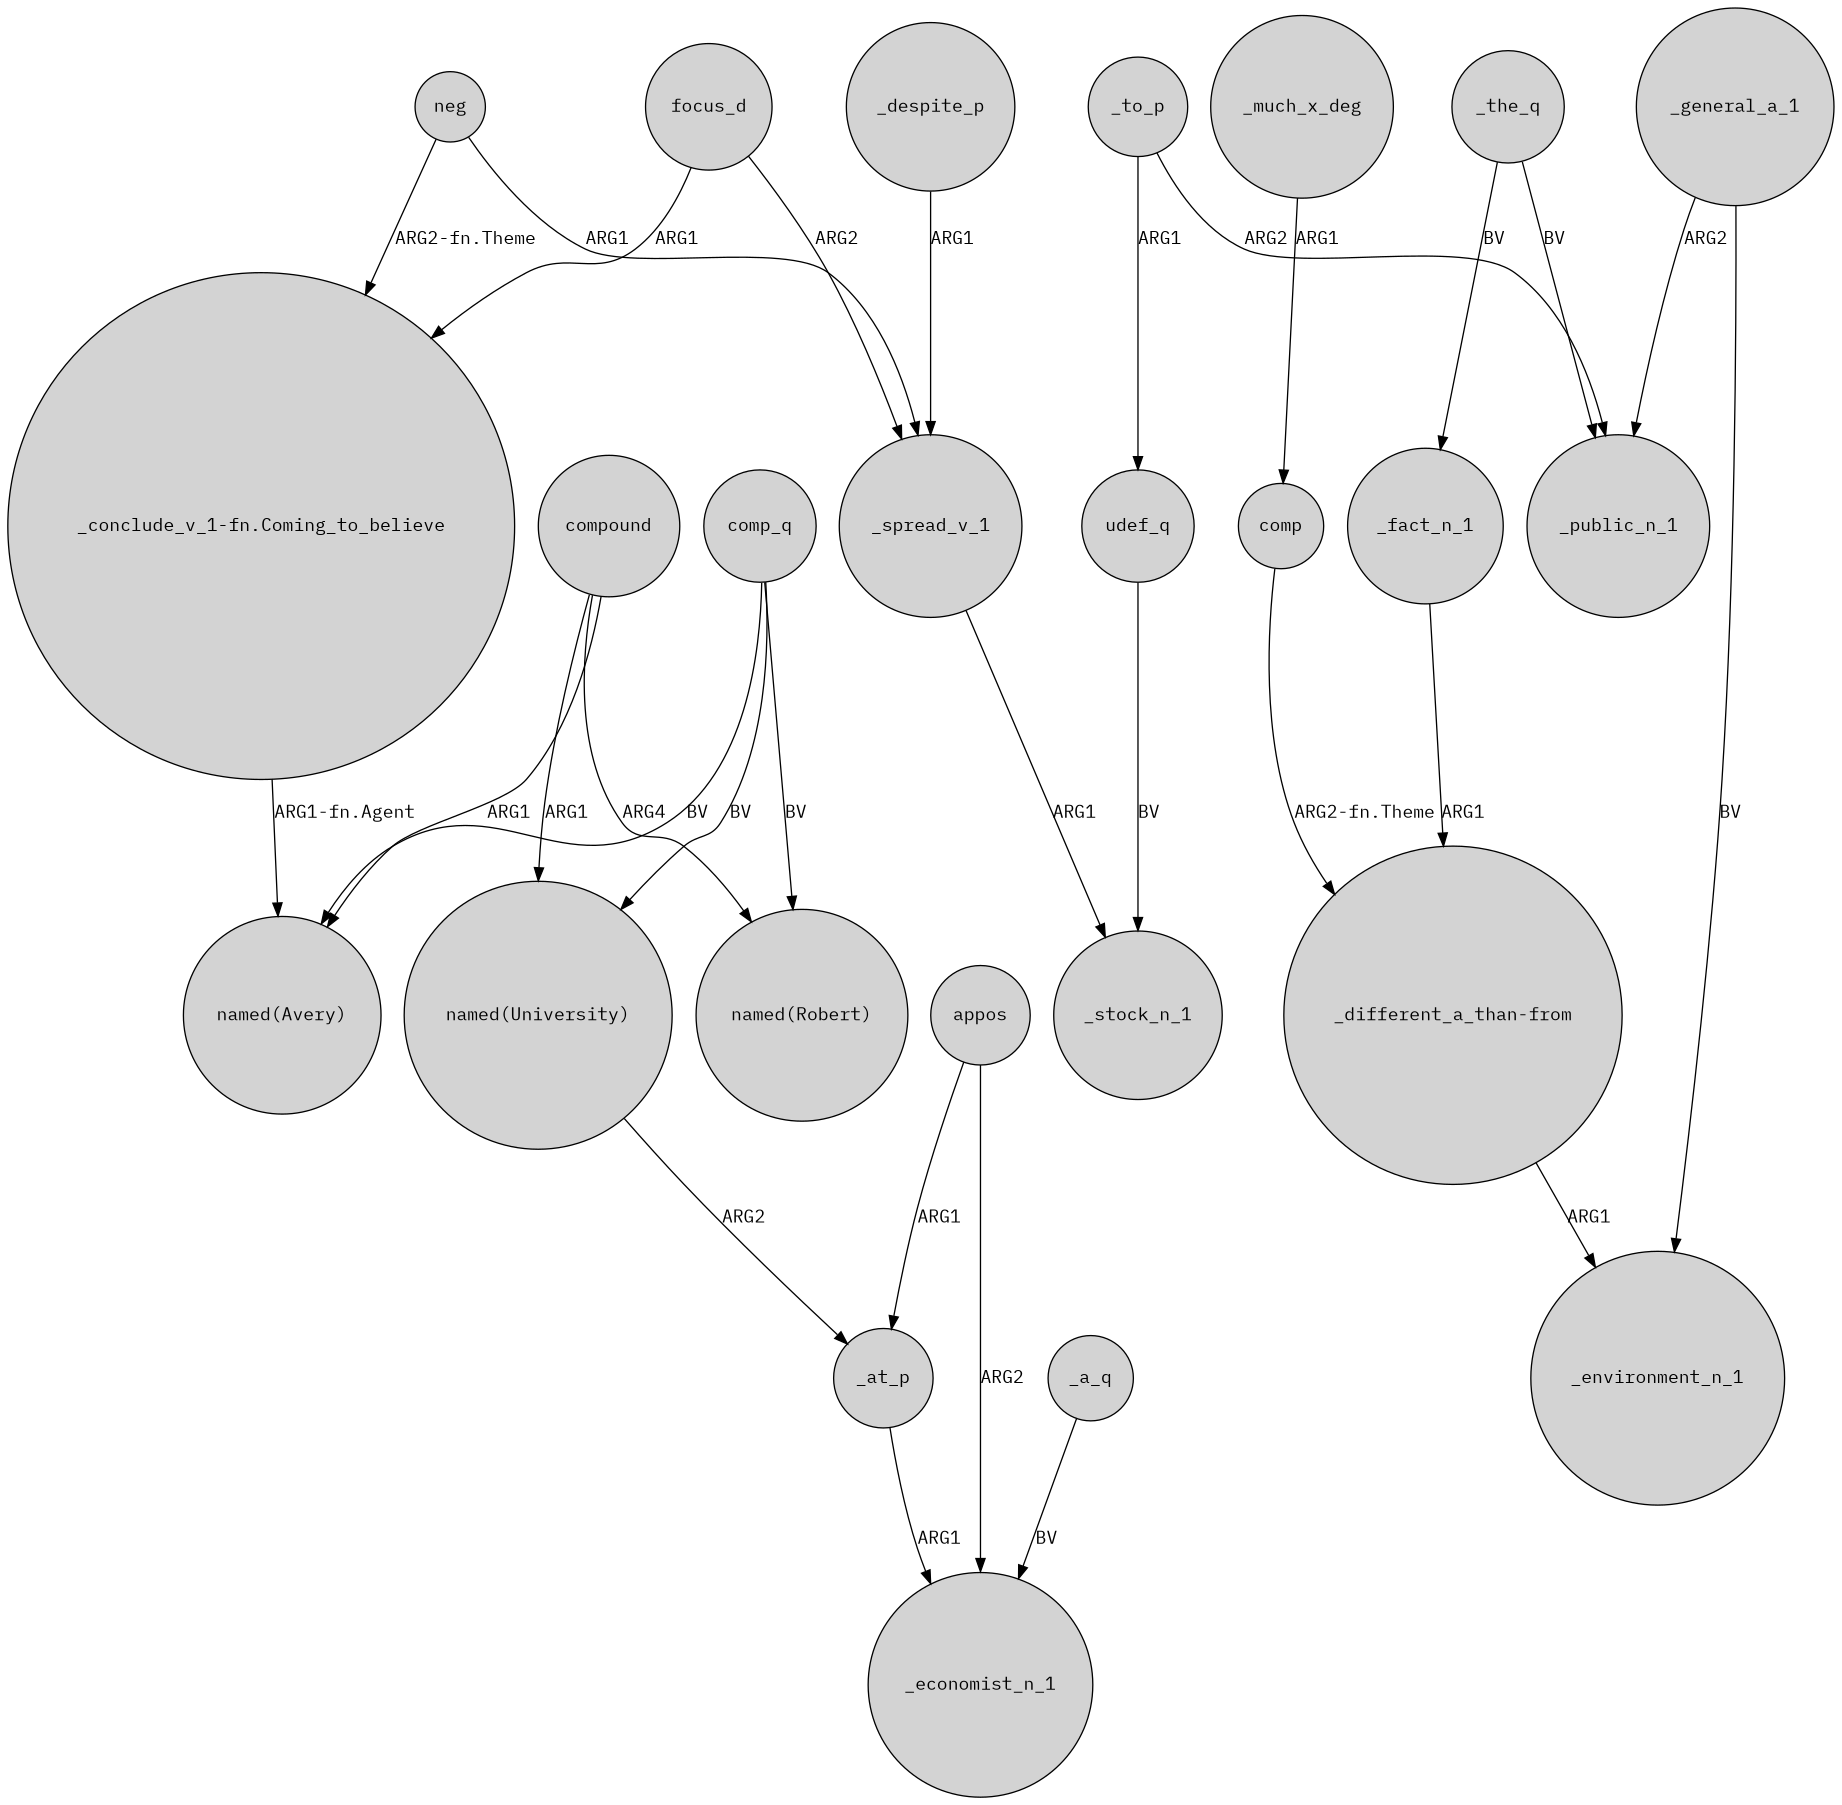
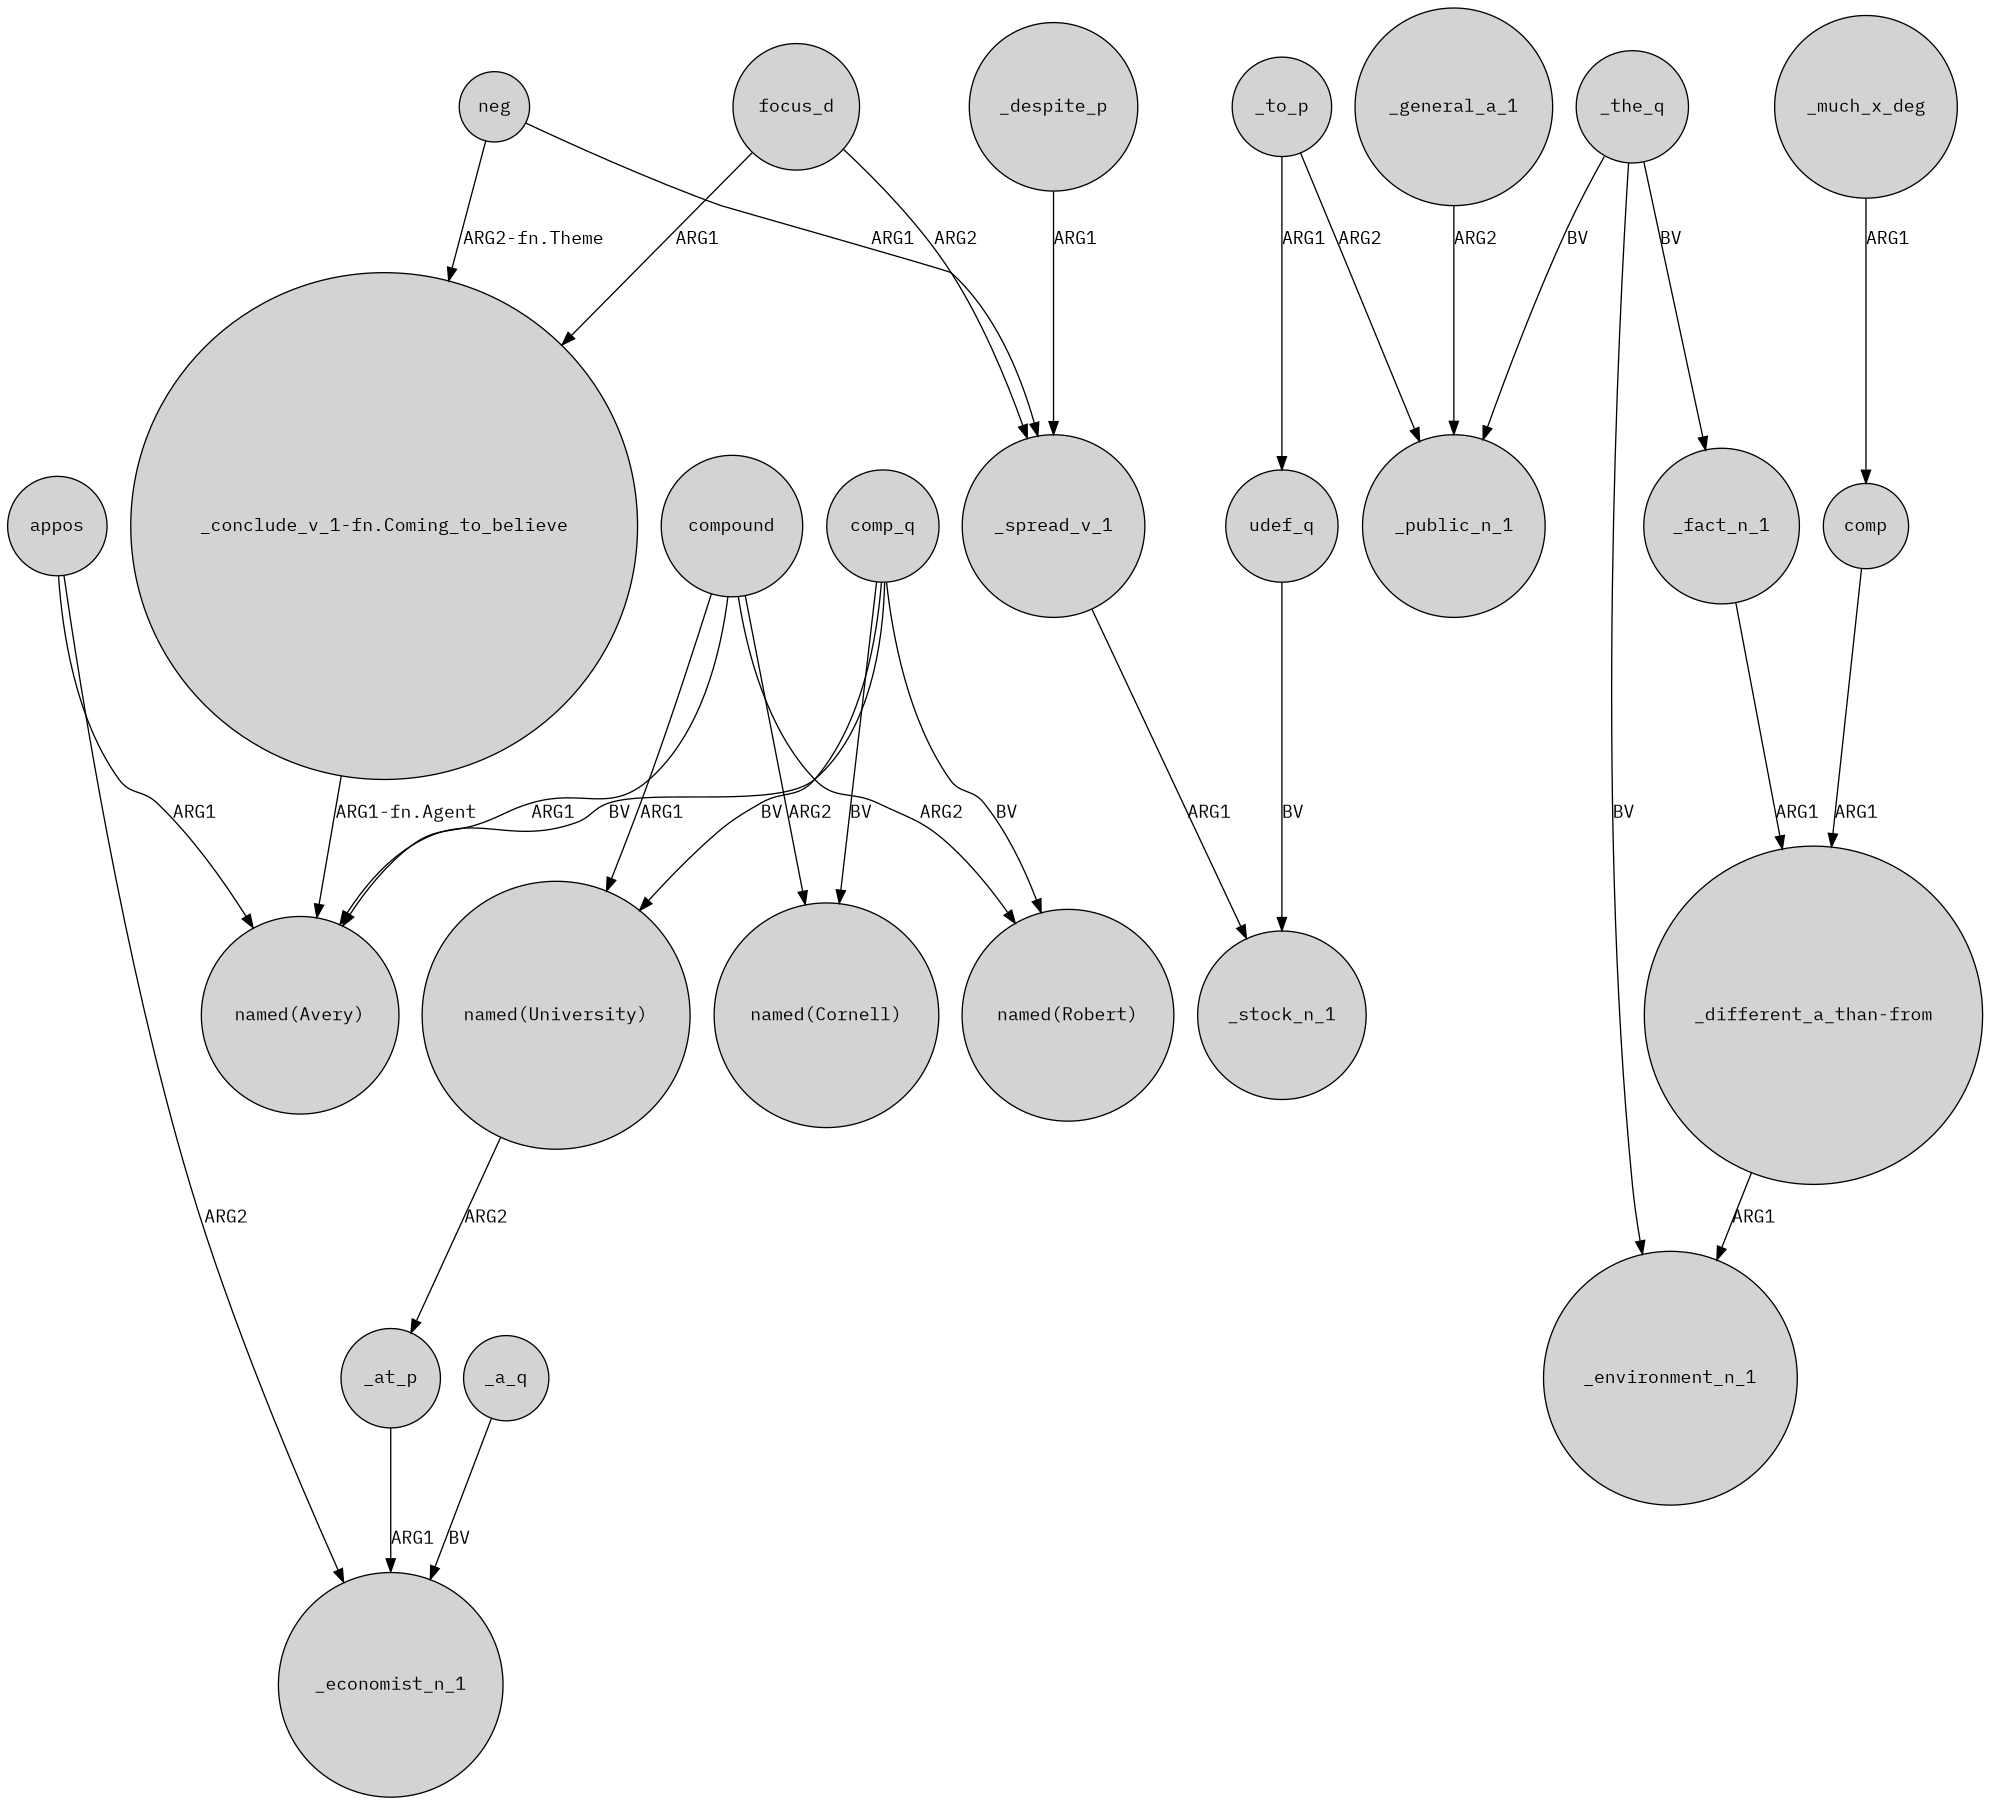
(1725, 723) -> (1612, 702)
(644, 813) -> (942, 813)
(1365, 813) -> (1857, 813)
none -> (826, 1015)
(923, 1187) -> (112, 769)
